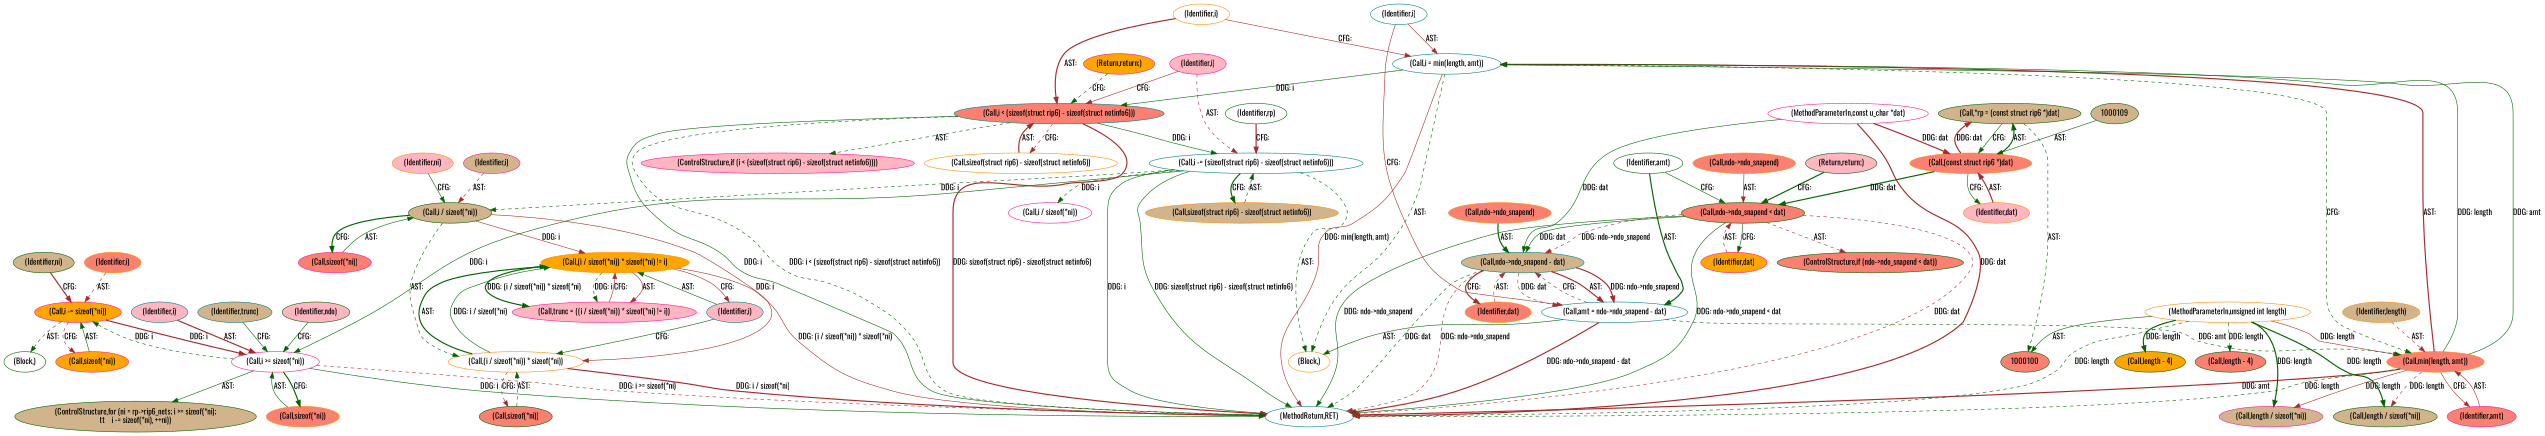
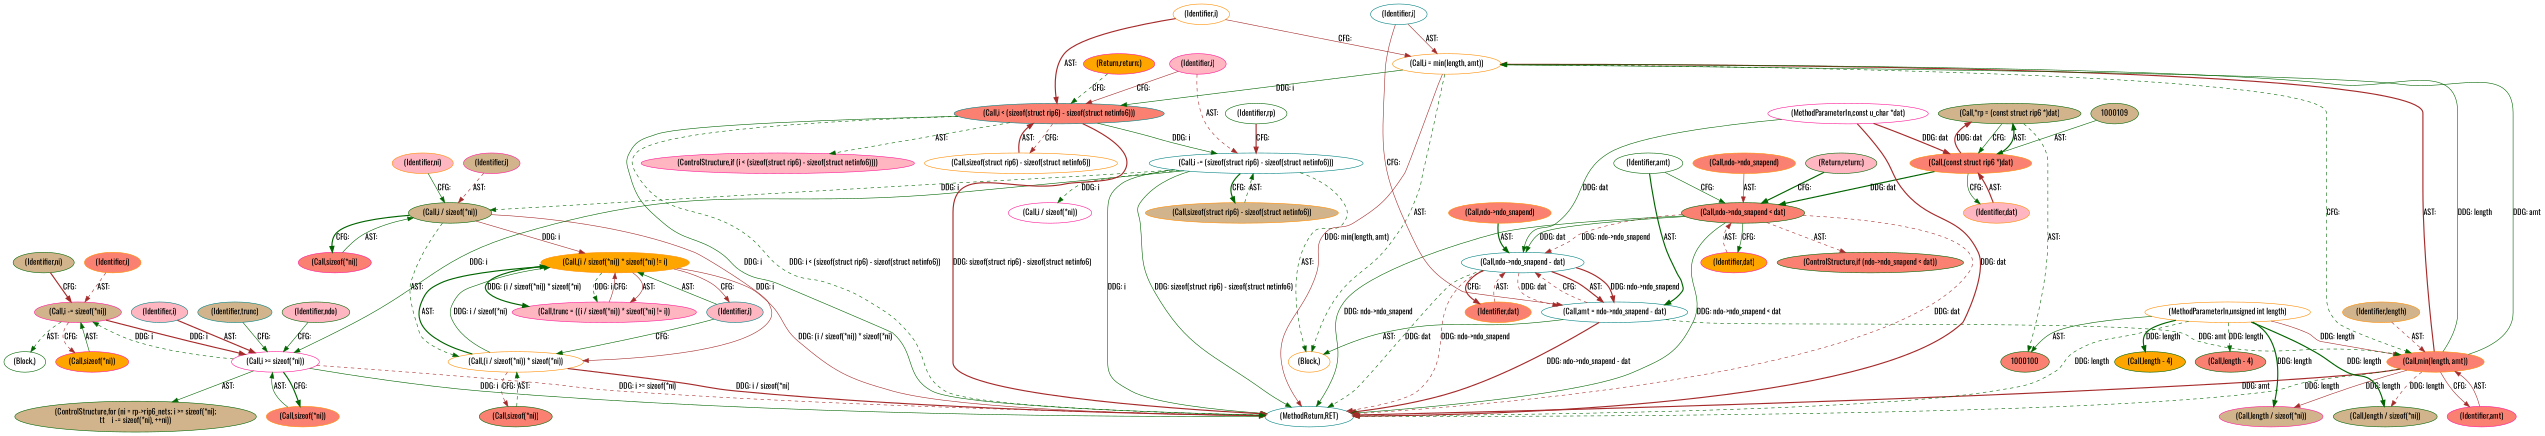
(1447, 64) -> (1447, 64)
(1523, 263) -> (1523, 263)
(78, 312) -> (78, 312)
